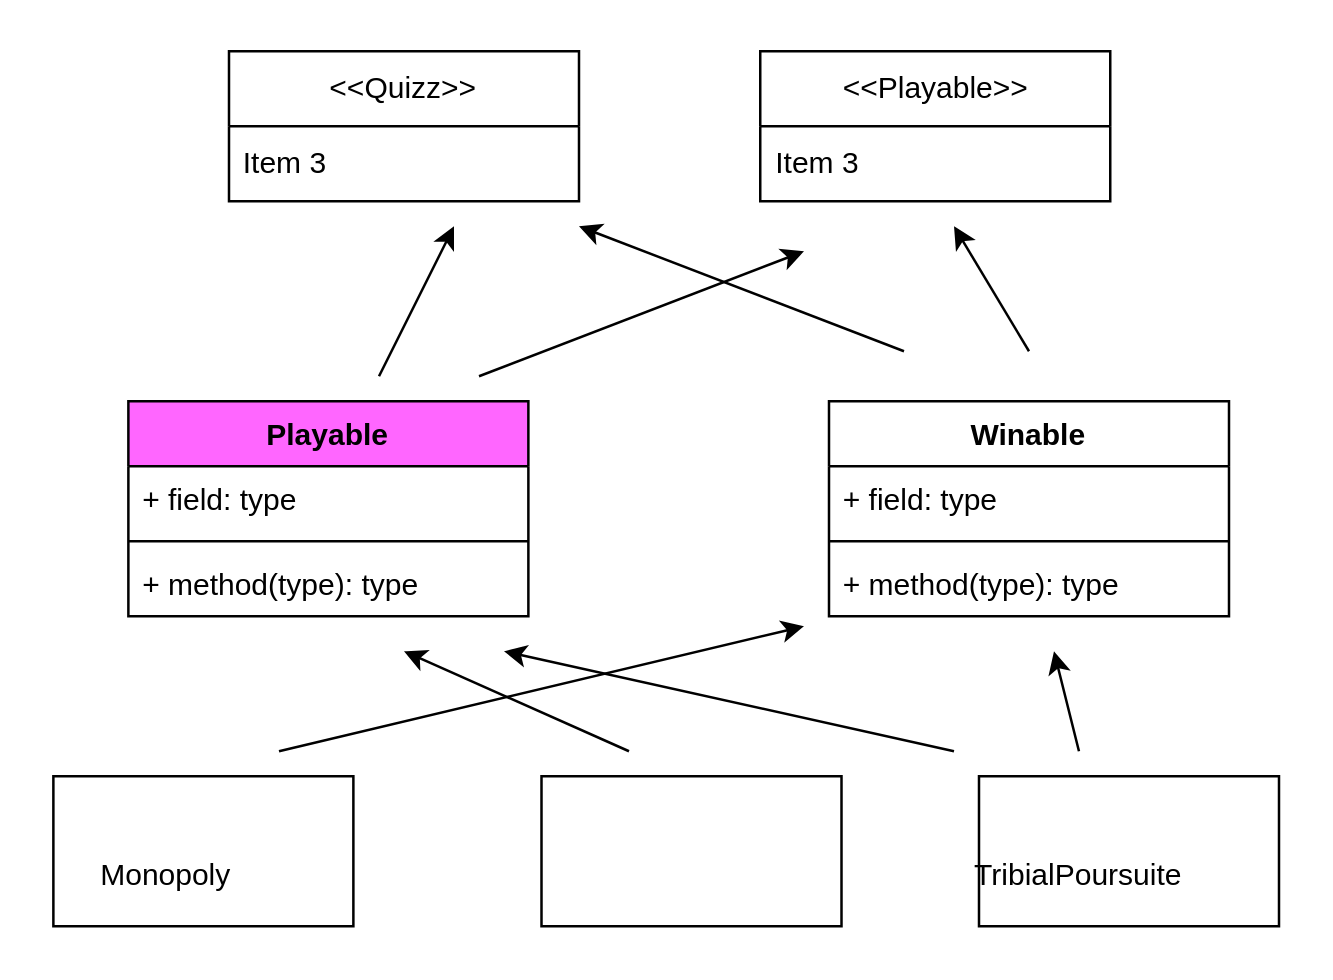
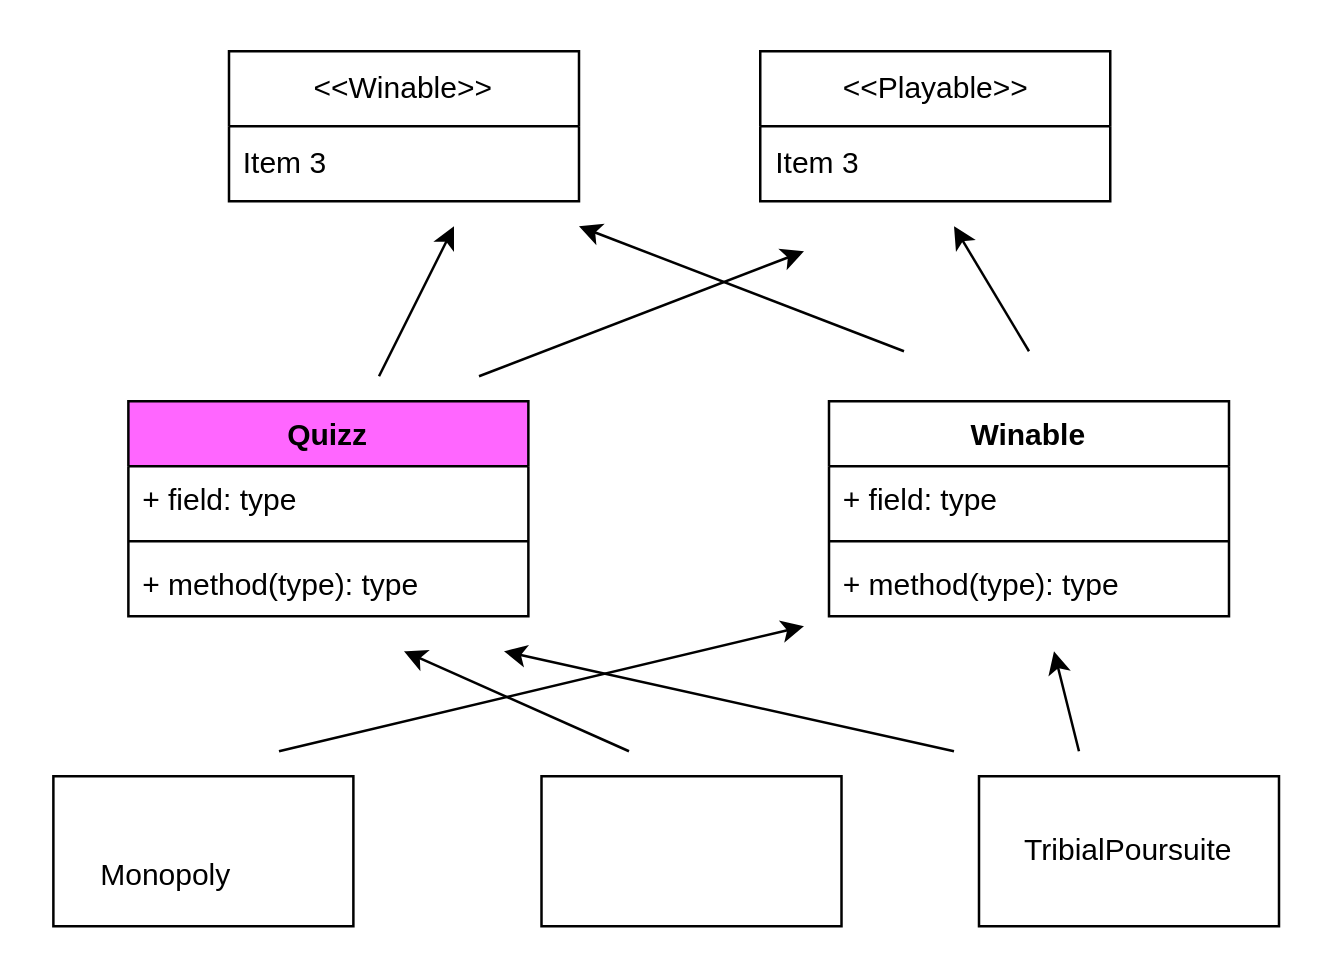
(404, 89) -> (404, 89)
(327, 435) -> (327, 435)
(1079, 876) -> (1129, 851)
